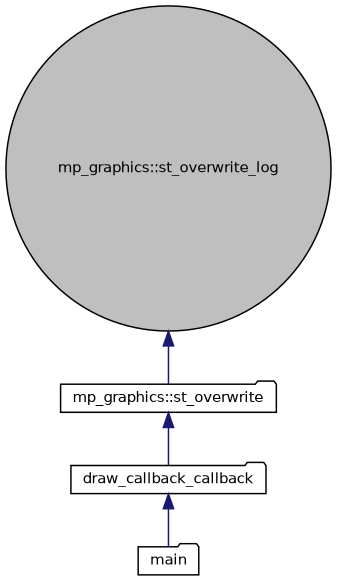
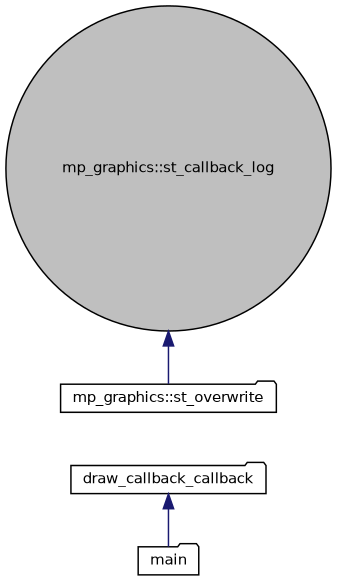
(168, 168) -> (168, 168)
(168, 446) -> none
